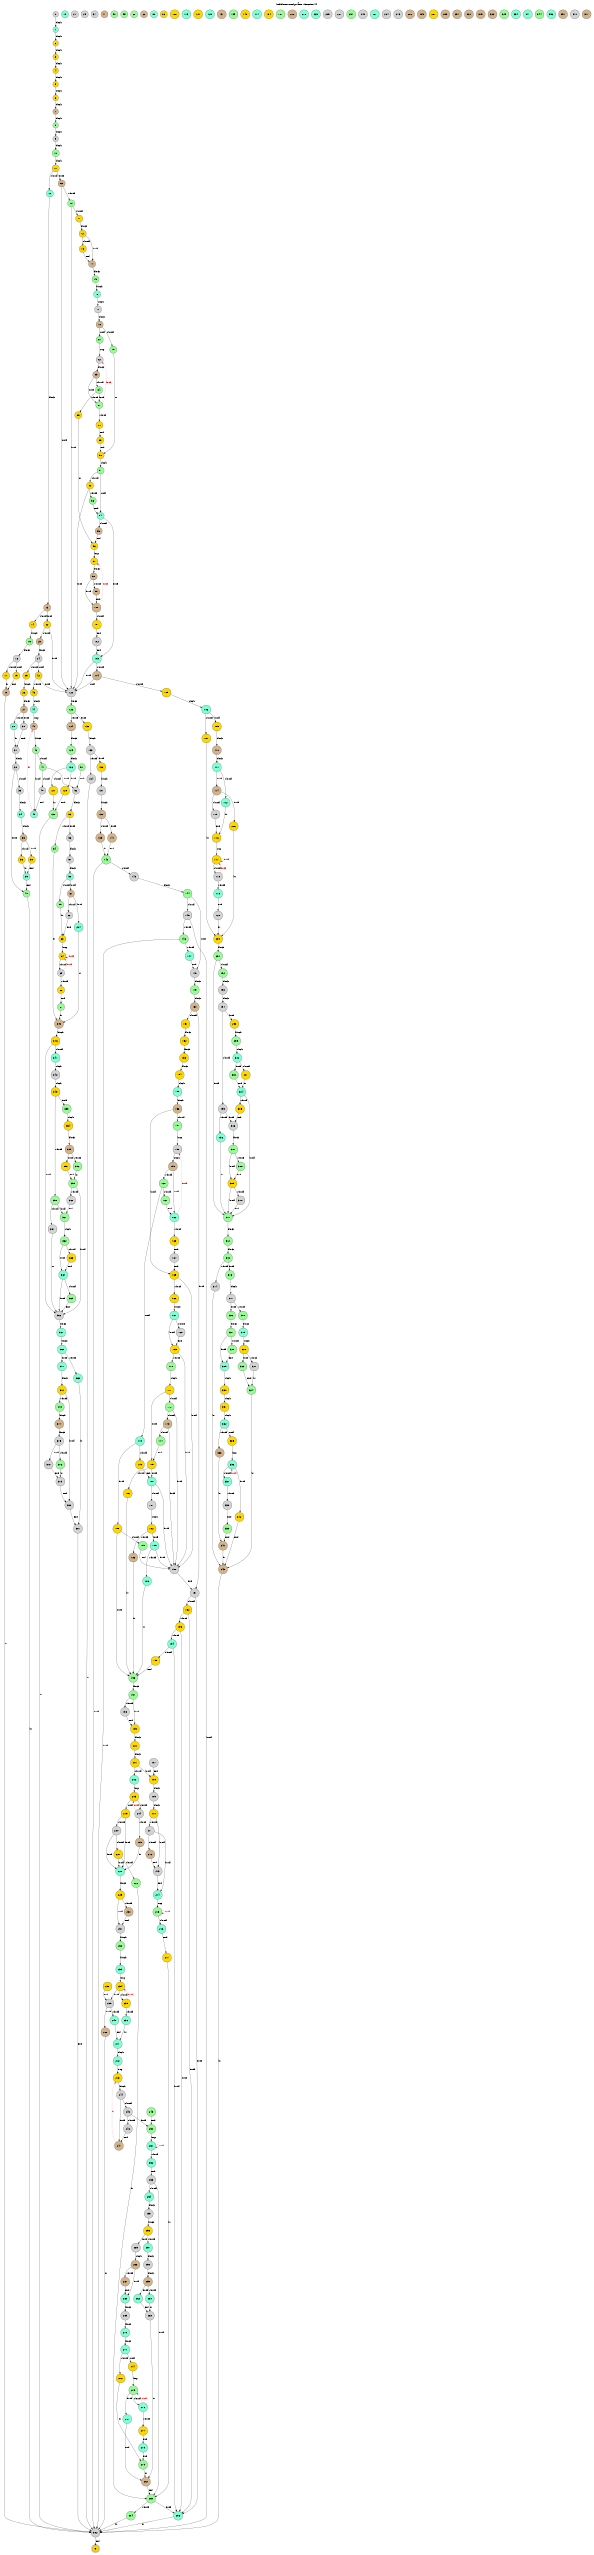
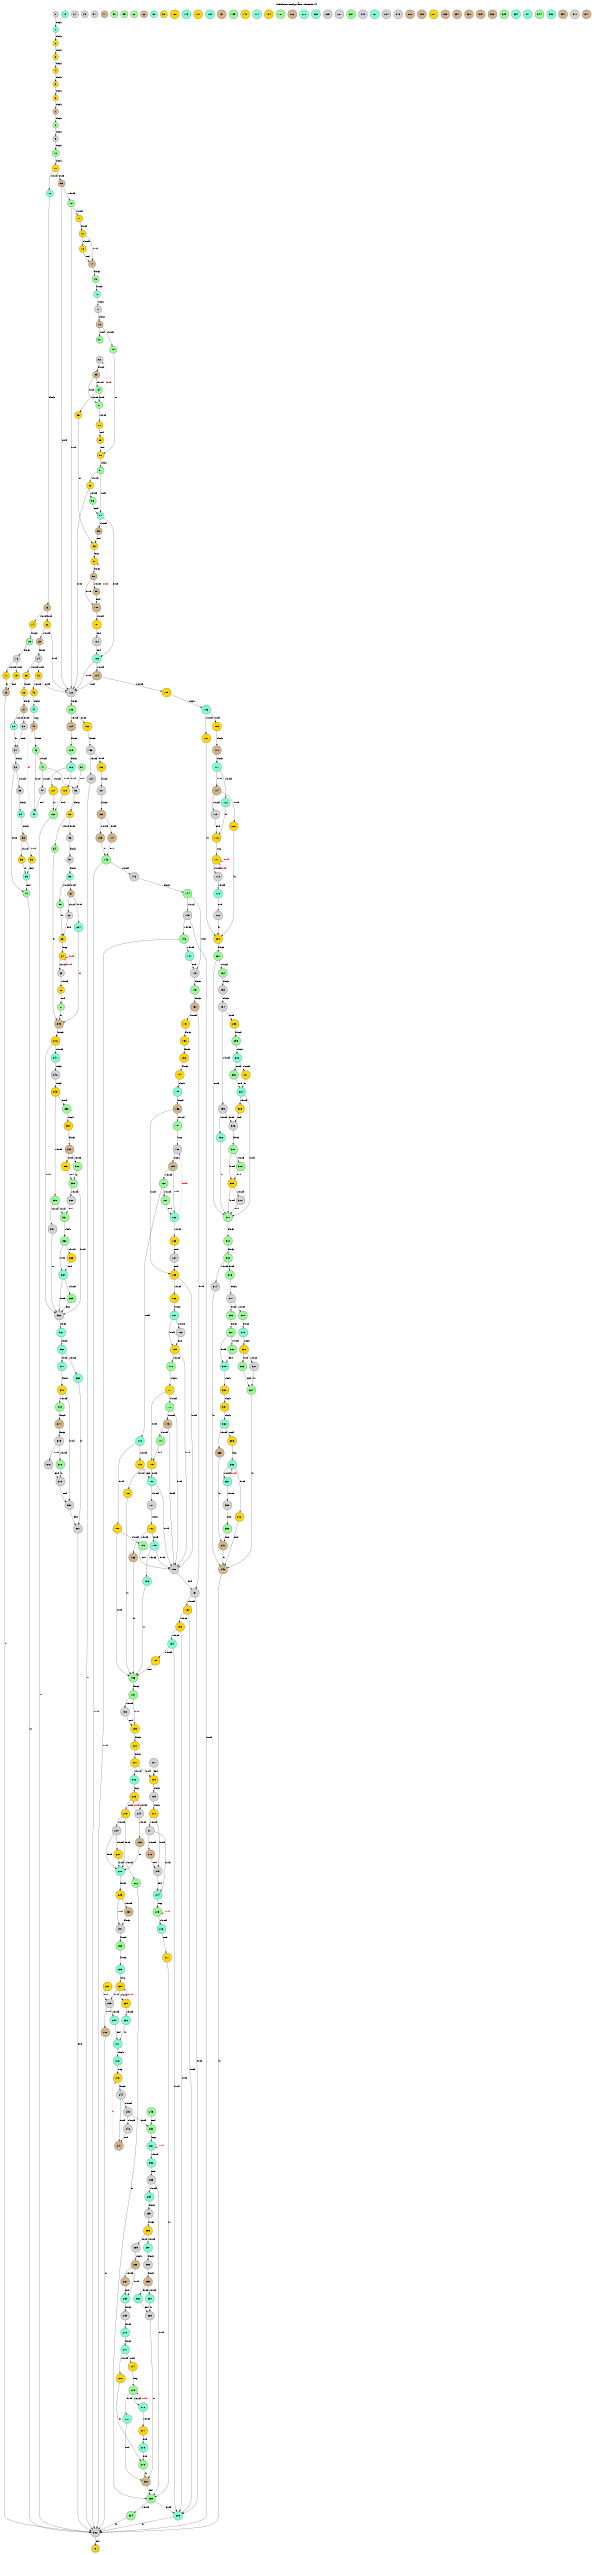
(100, 349) -> none
(127, 1920) -> (127, 1920)
